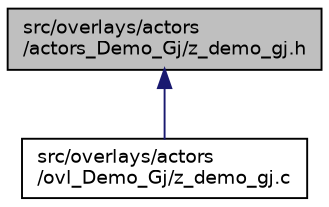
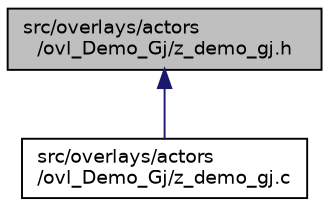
(165, 39) -> (165, 39)
